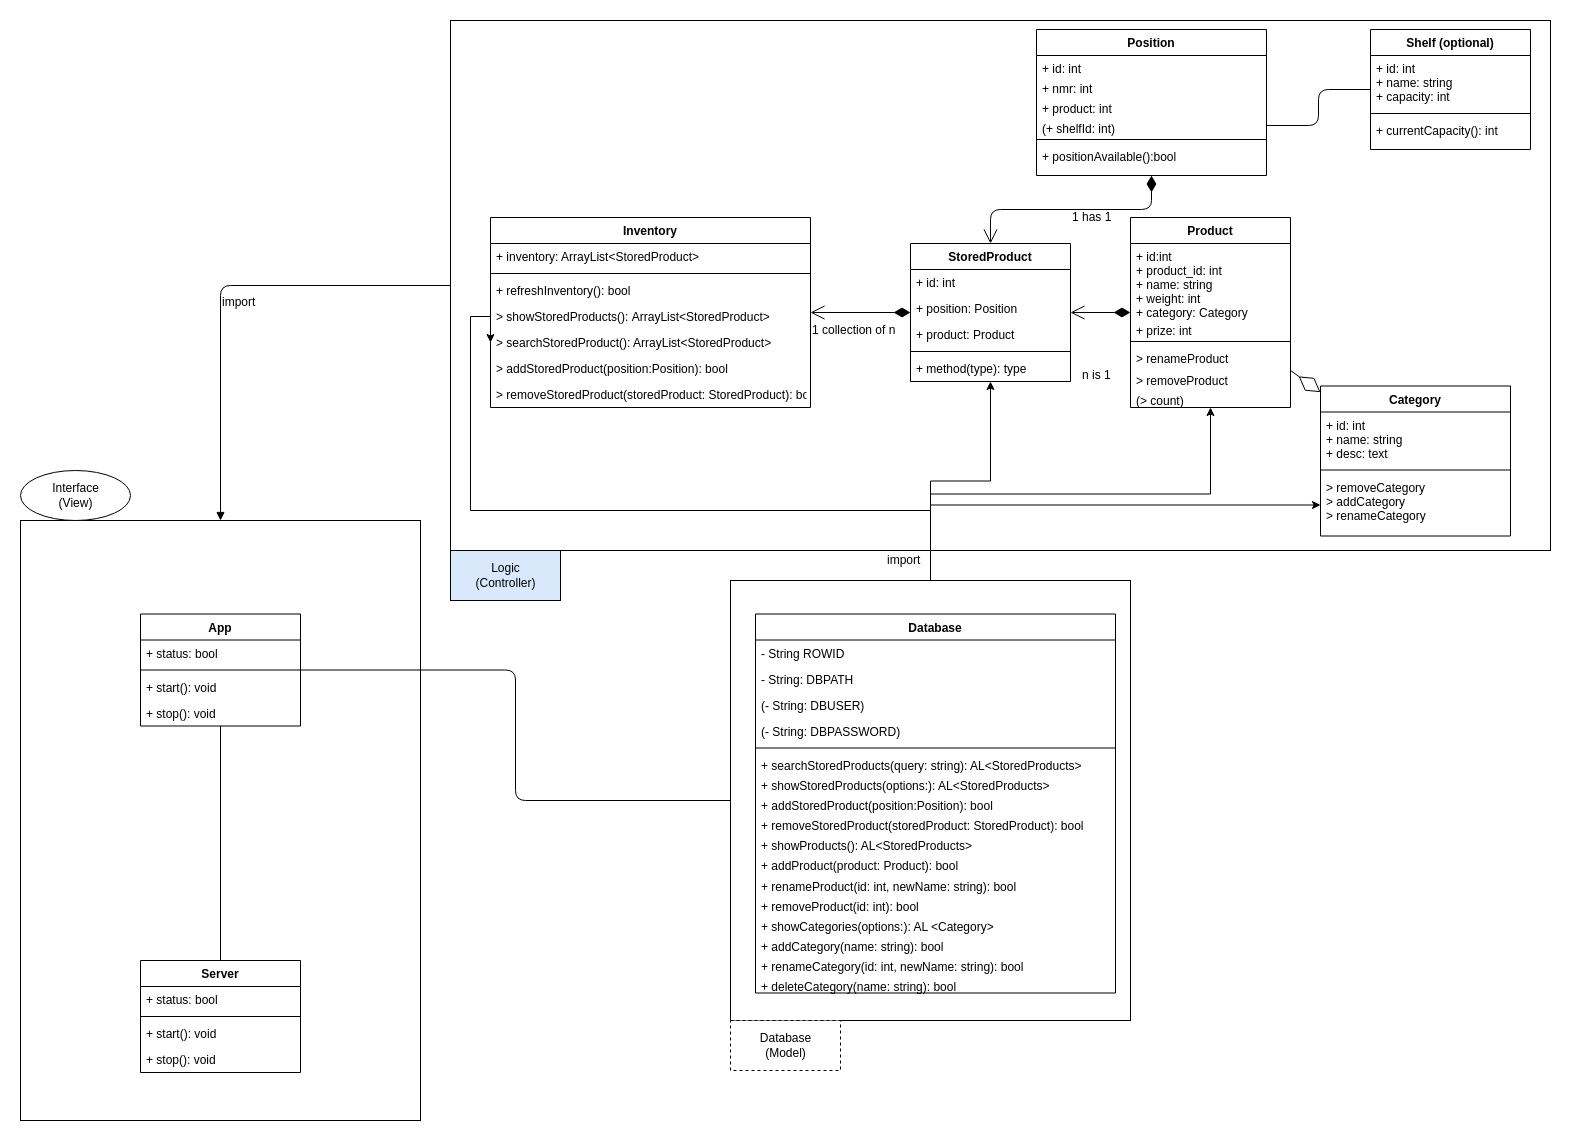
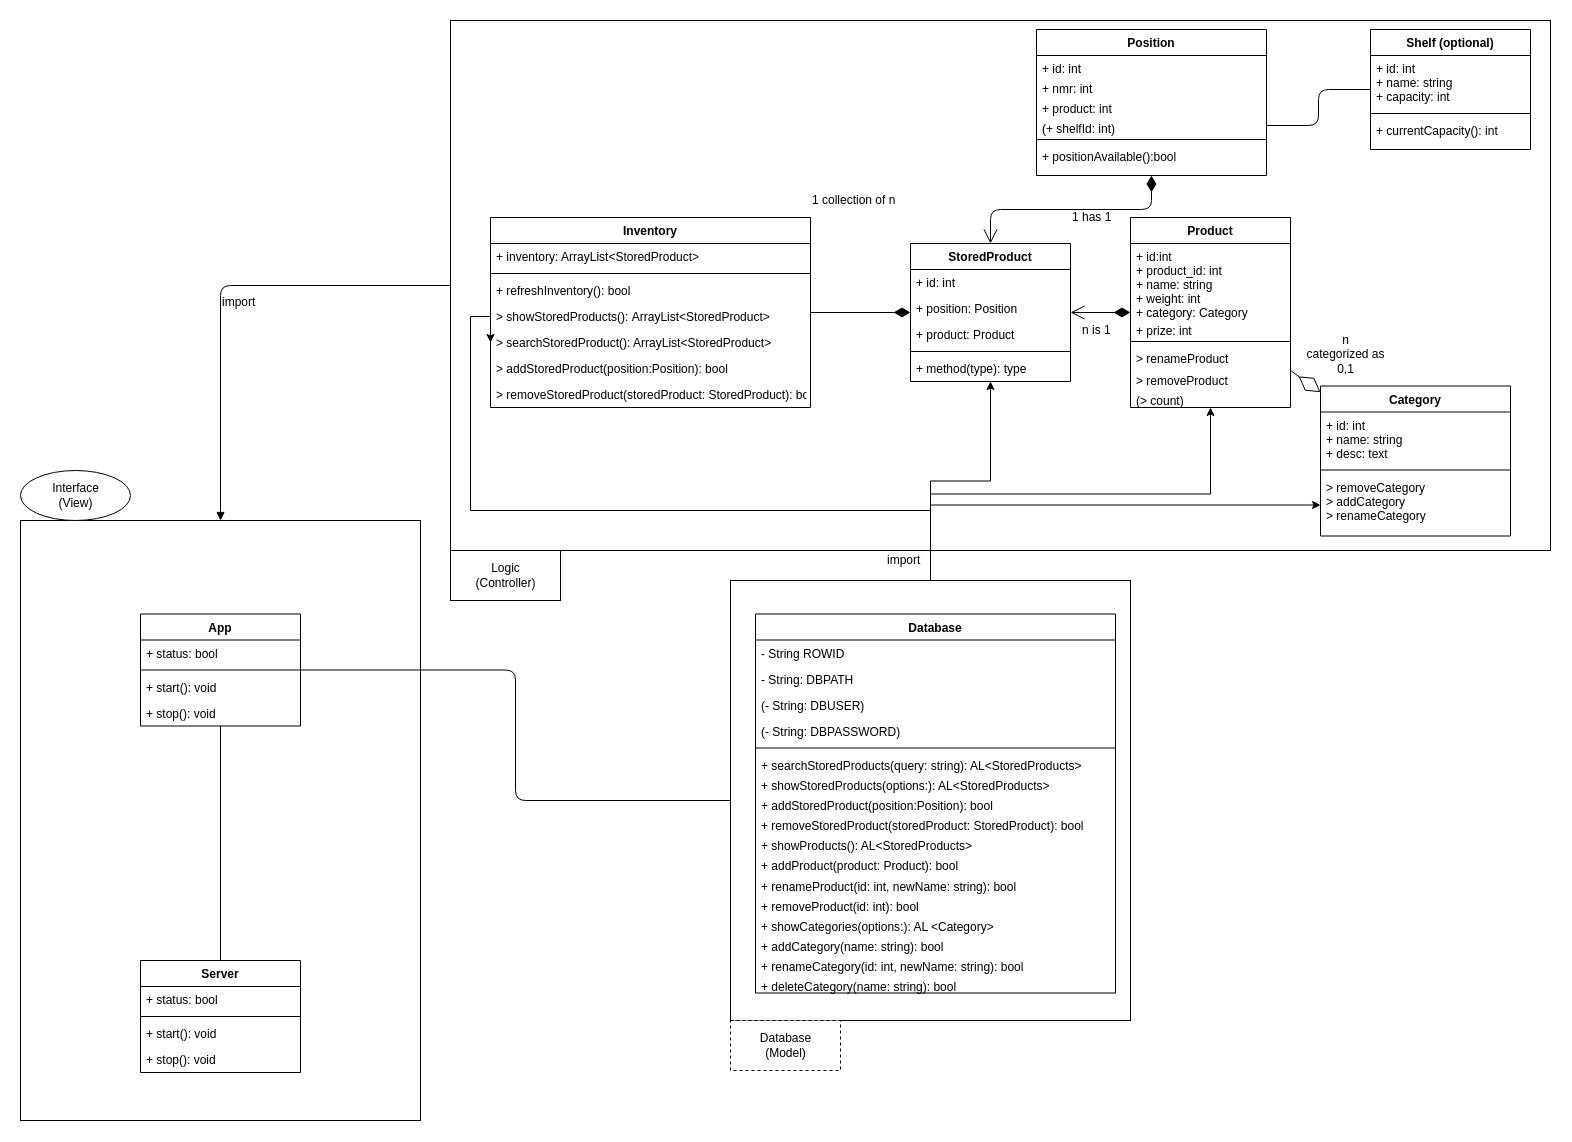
(816, 313) -> (815, 313)
(861, 331) -> (861, 201)
none -> (1346, 351)
(1101, 376) -> (1101, 331)
(506, 576) -> (506, 576)
